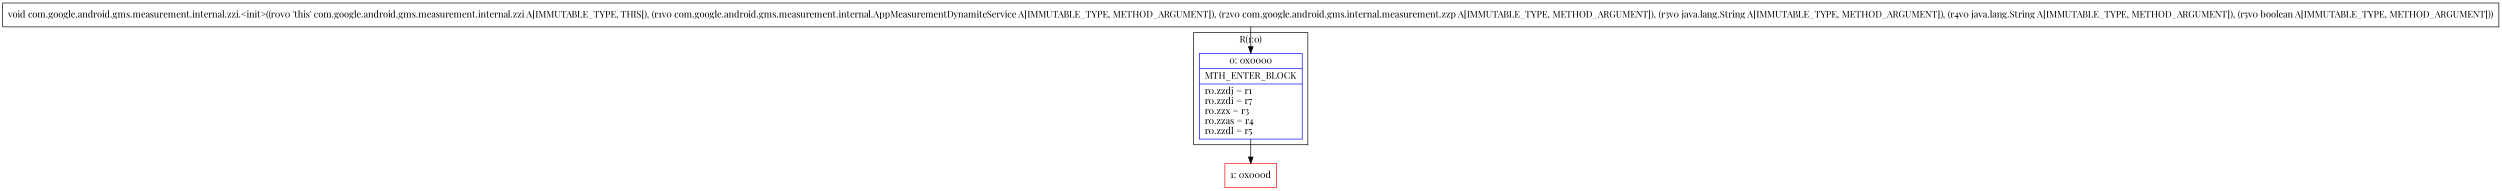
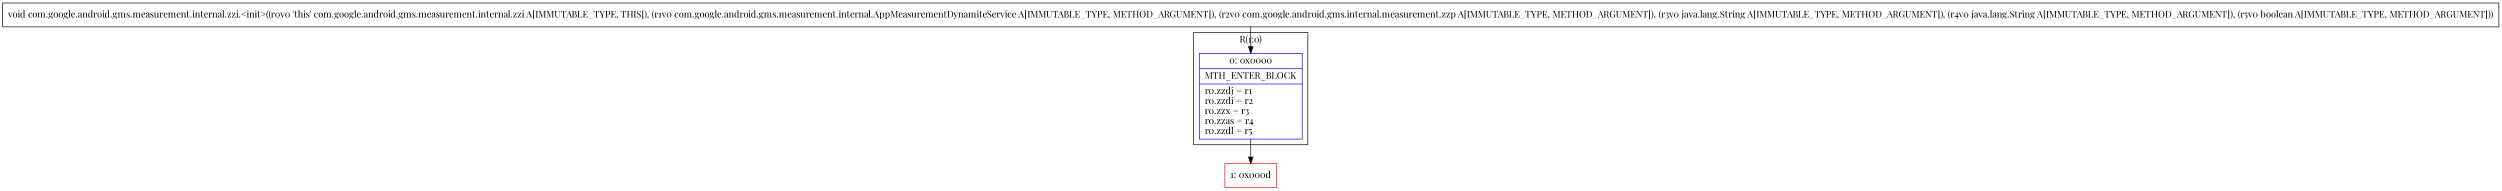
(1229, 101) -> (1229, 101)
